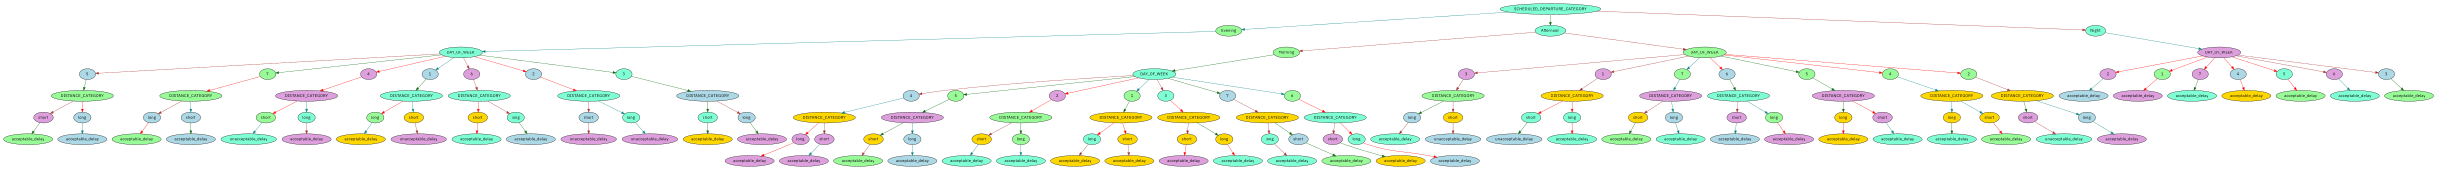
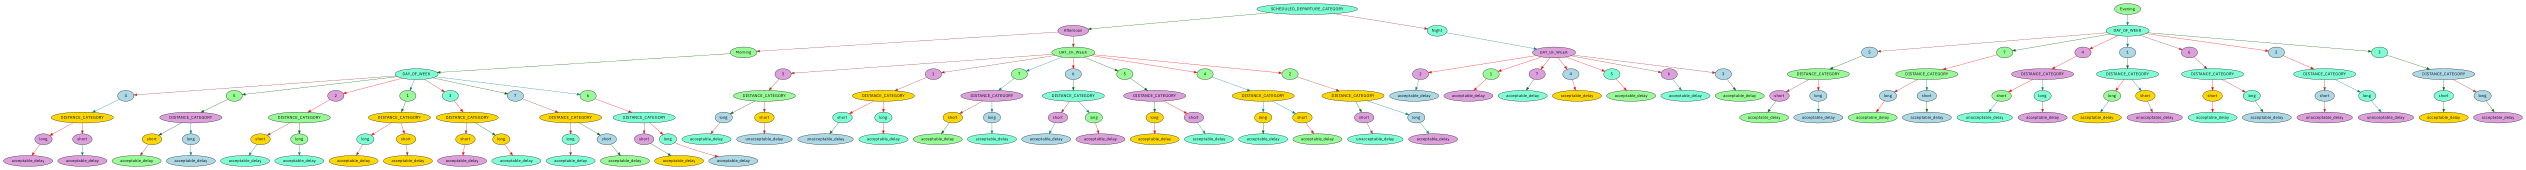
(1377, 21) -> none
(1550, 31) -> (1073, 31)
